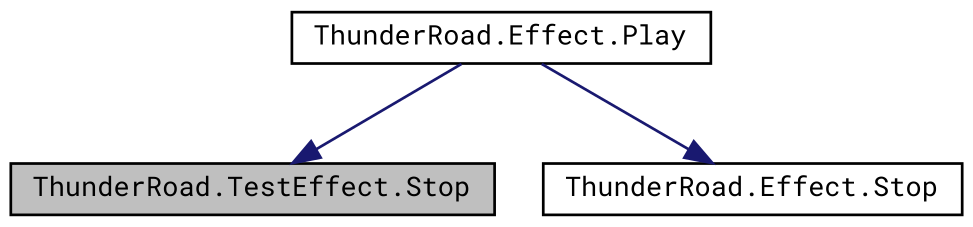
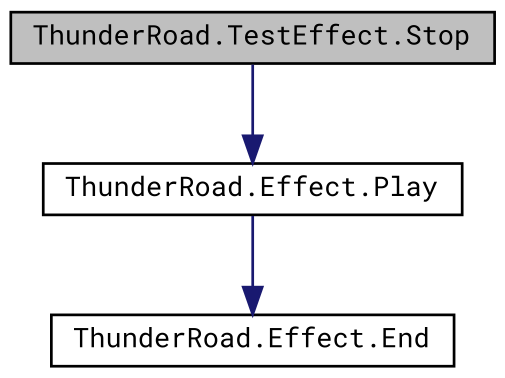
(389, 107) -> (253, 100)
(753, 189) -> (253, 341)
